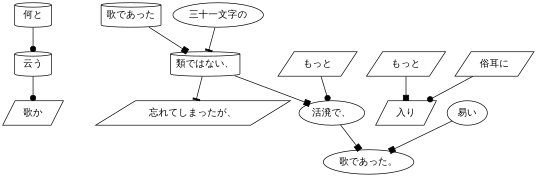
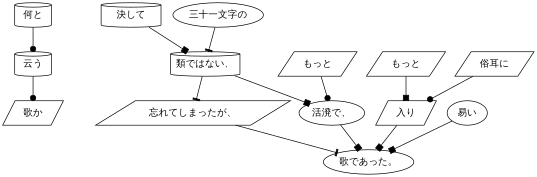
(131, 15) -> (131, 15)
none -> (389, 135)
none -> (285, 139)
